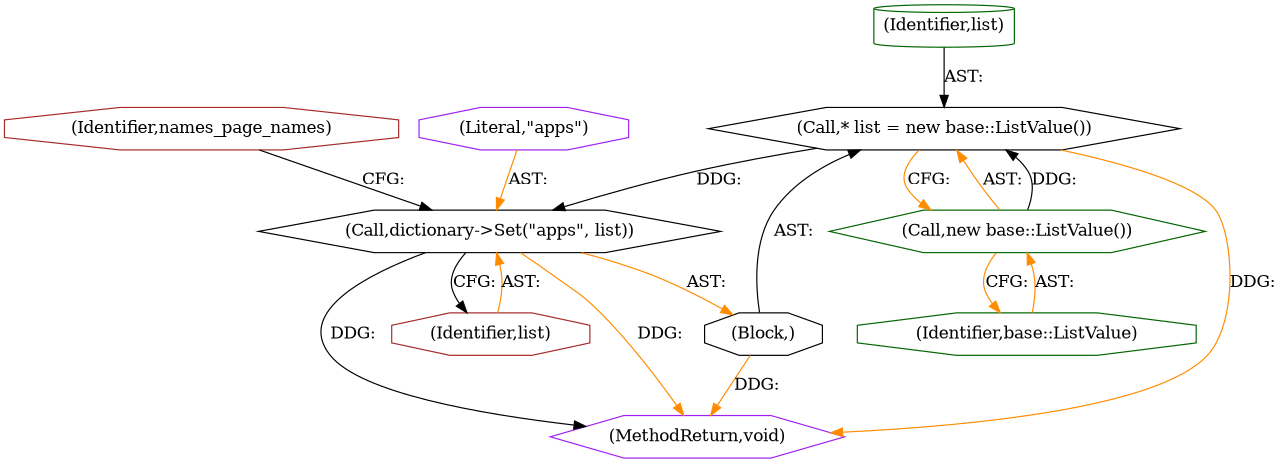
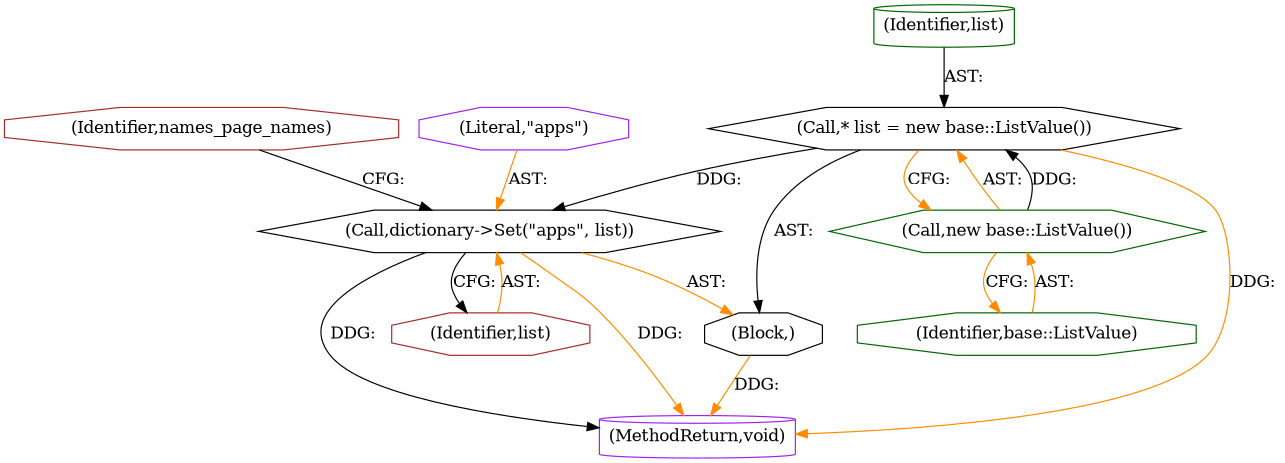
(771, 215) -> (778, 205)
(697, 437) -> (697, 437)
